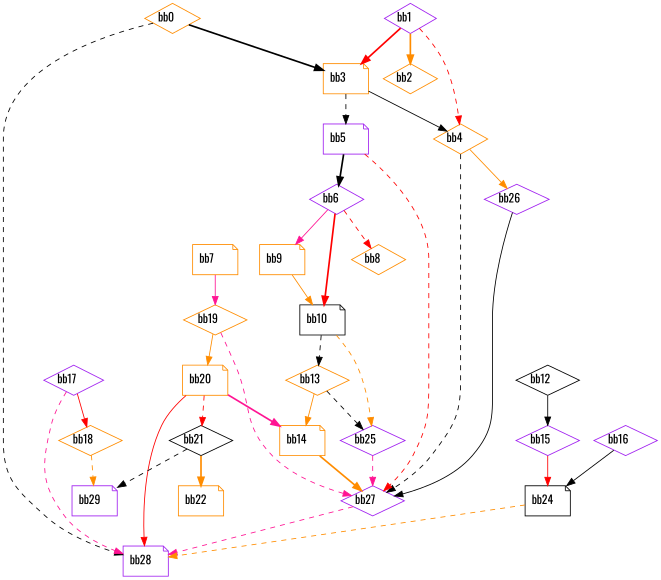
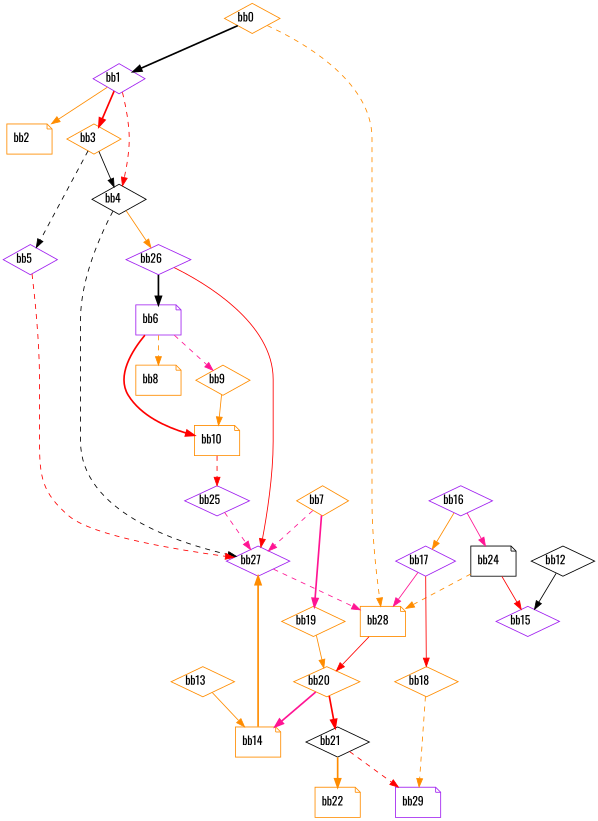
(410, 44) -> (83, 103)
(252, 46) -> (189, 47)
(346, 79) -> (94, 139)
(410, 79) -> (29, 139)
(346, 139) -> (30, 260)
(461, 139) -> (119, 199)
(342, 166) -> (158, 286)
(337, 199) -> (158, 320)
(315, 224) -> (190, 350)
(355, 226) -> (158, 346)
(215, 260) -> (323, 501)
(282, 260) -> (223, 380)
(379, 260) -> (158, 380)
(3, 273) -> (372, 287)
(215, 286) -> (318, 557)
(322, 320) -> (217, 441)
(320, 346) -> none
(360, 374) -> (217, 467)
(492, 376) -> (273, 381)
(205, 380) -> (327, 682)
(203, 406) -> (331, 708)
(342, 407) -> none
(256, 434) -> (294, 528)
(150, 461) -> (356, 651)
(594, 465) -> (474, 526)
(156, 466) -> (370, 767)
(548, 467) -> (509, 589)
(48, 485) -> (408, 586)
none -> (445, 527)
(146, 561) -> (383, 621)
